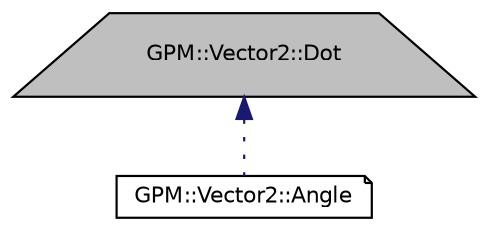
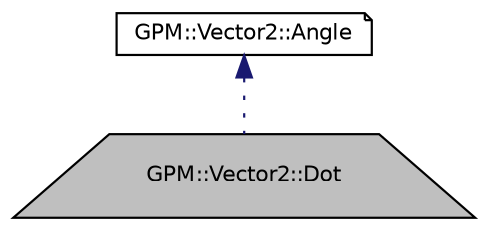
(244, 148) -> (244, 106)
